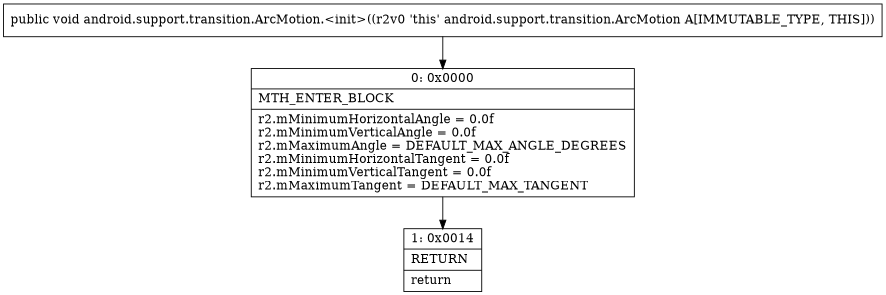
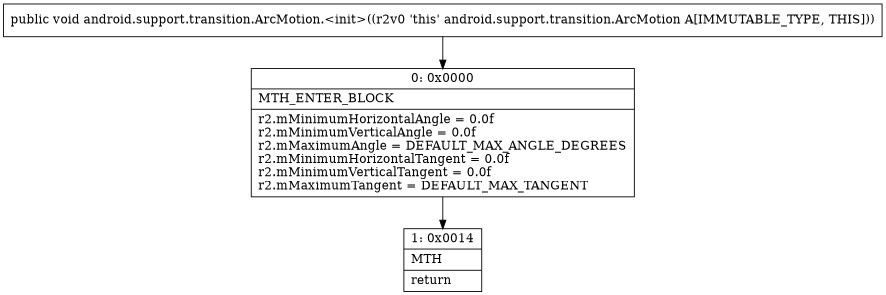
(440, 259) -> (427, 259)
